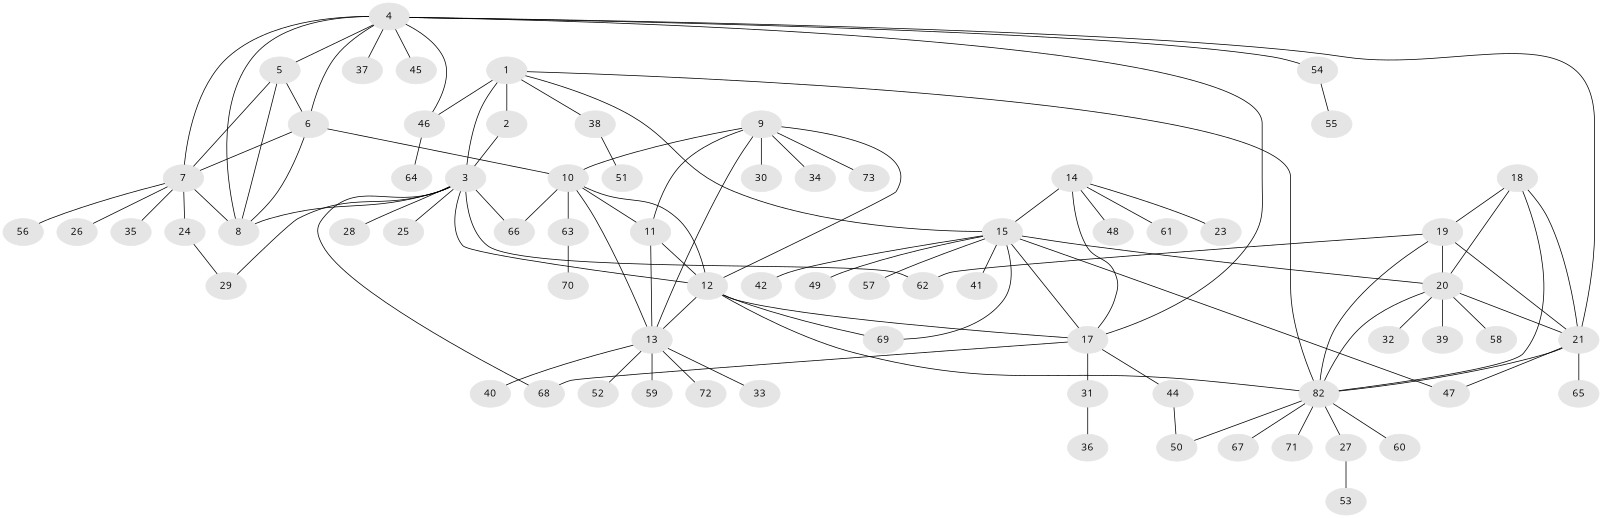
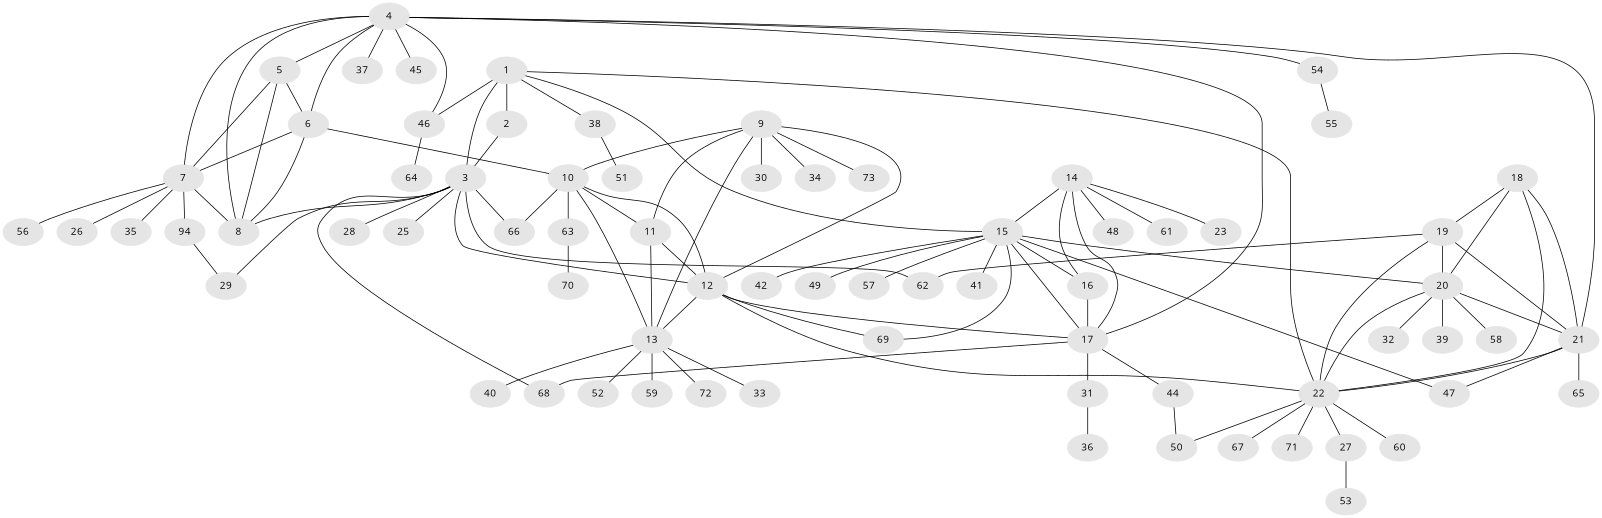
(185, 232) -> (185, 232)
none -> (1088, 286)
(1319, 394) -> (1319, 394)
